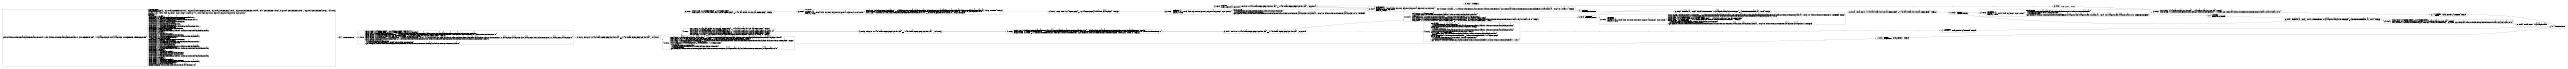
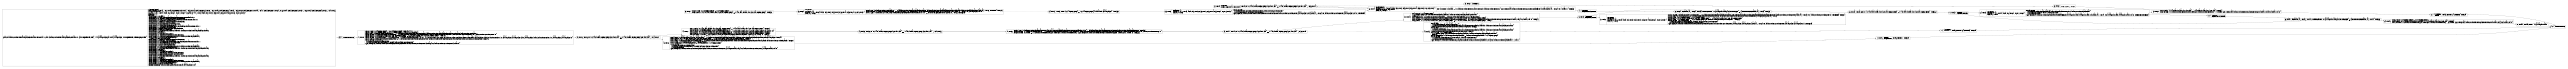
(2215, 15) -> (2215, 15)
